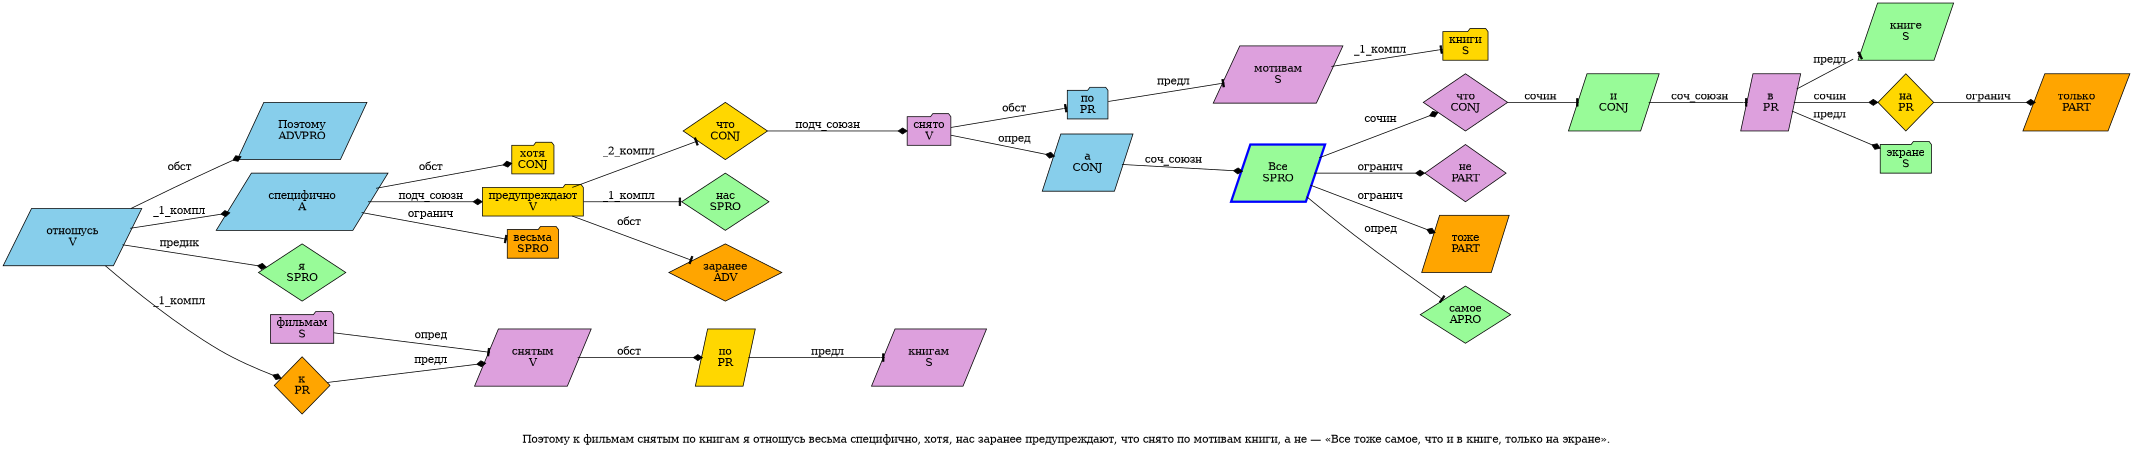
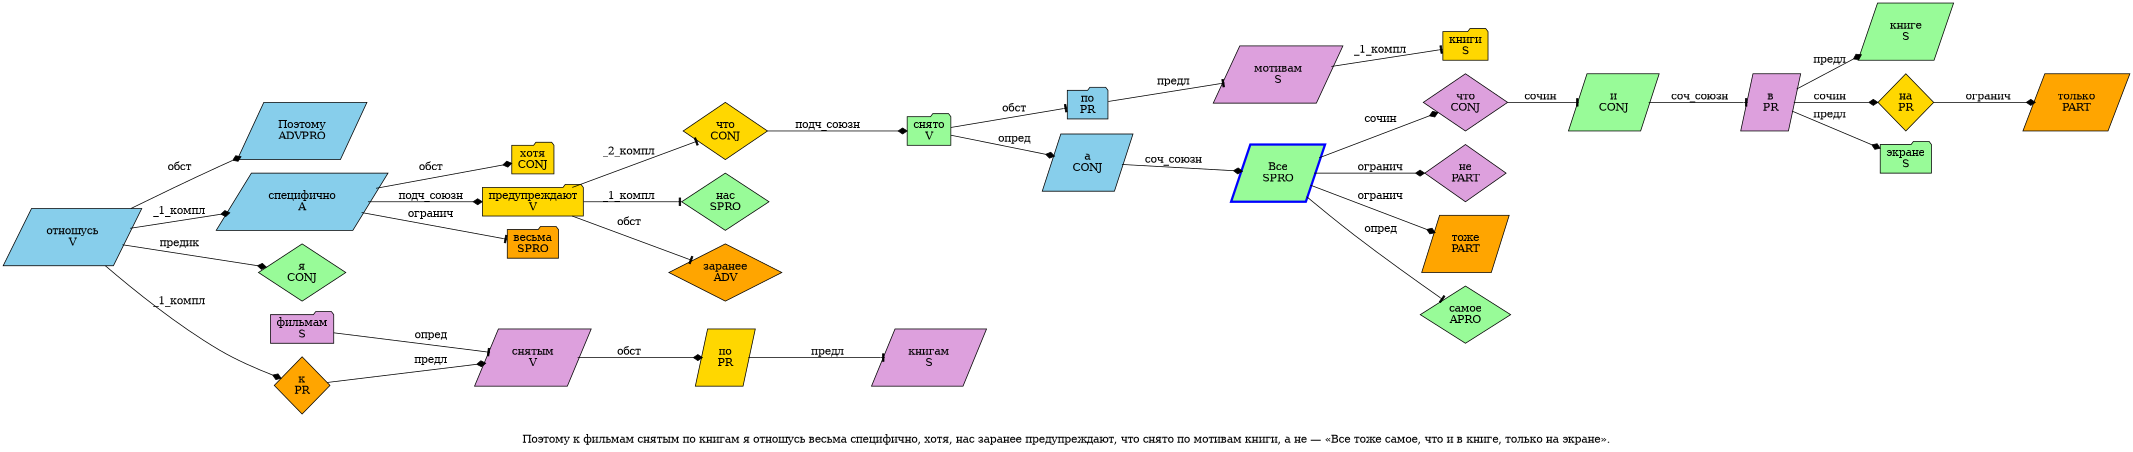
(1825, 74) -> (1825, 74)
(929, 131) -> (929, 131)
(302, 273) -> (302, 273)
